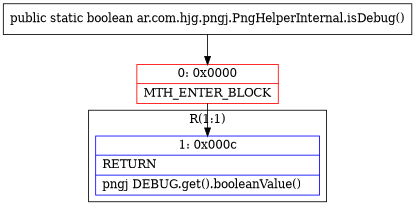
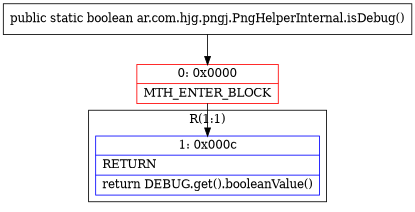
(202, 185) -> (208, 185)
